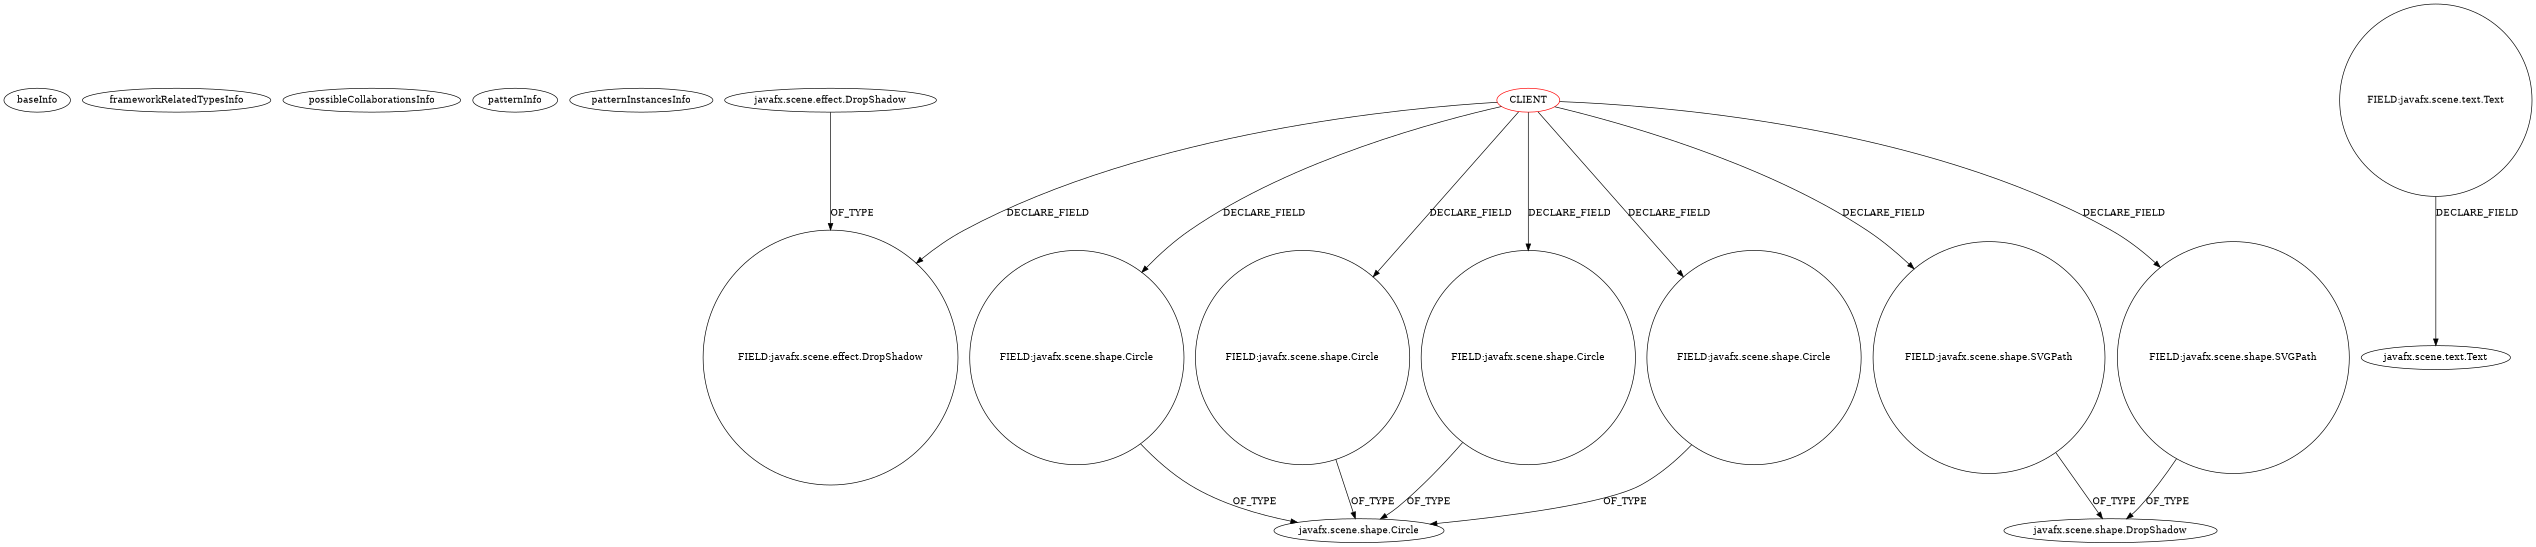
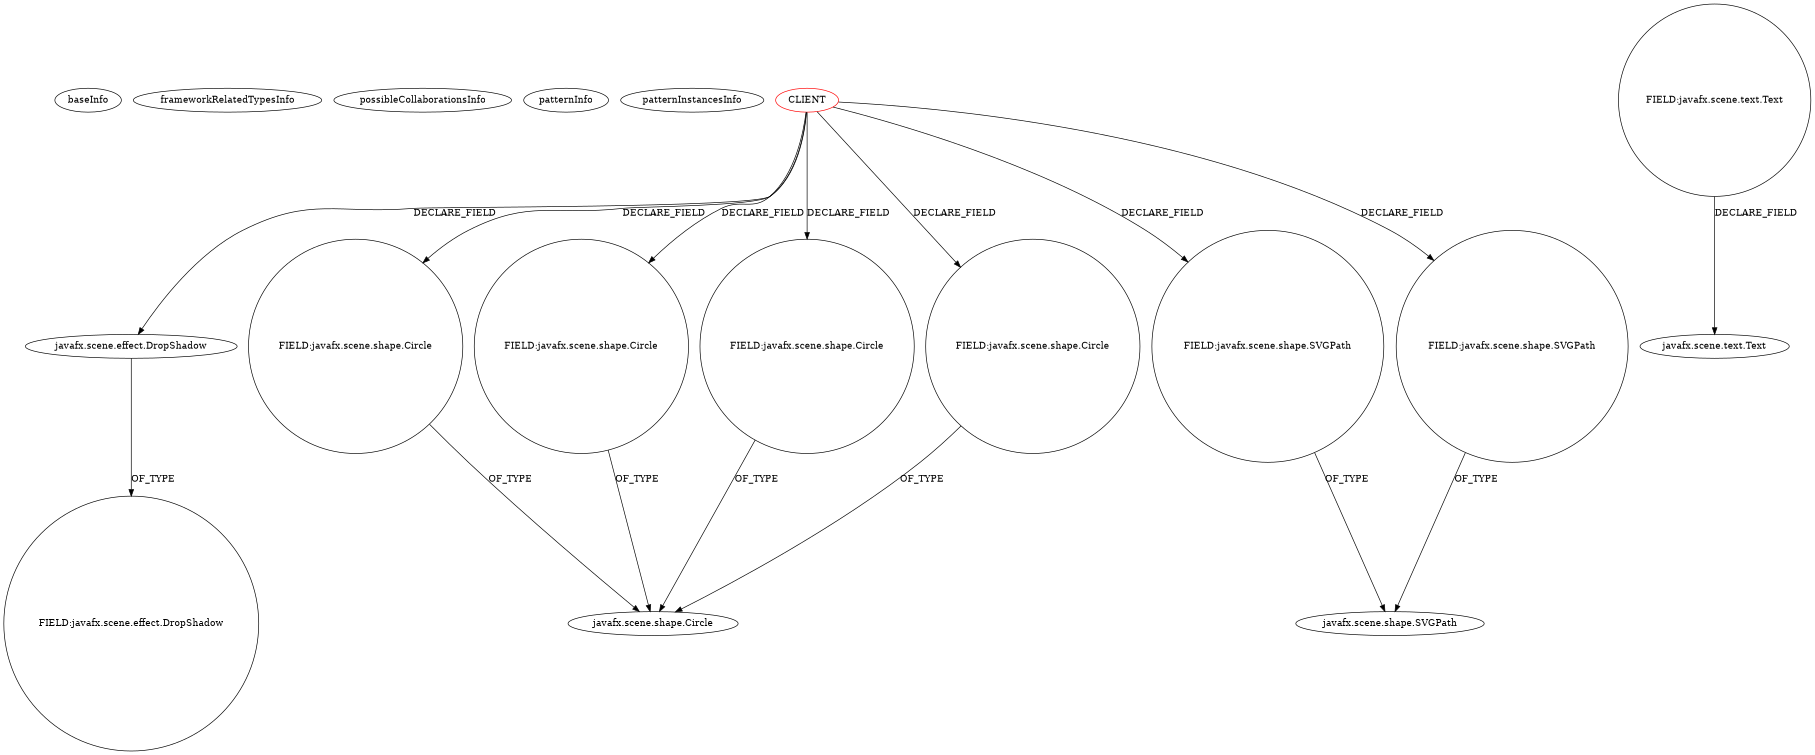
(1199, 146) -> (481, 207)
(2111, 531) -> (1390, 624)
